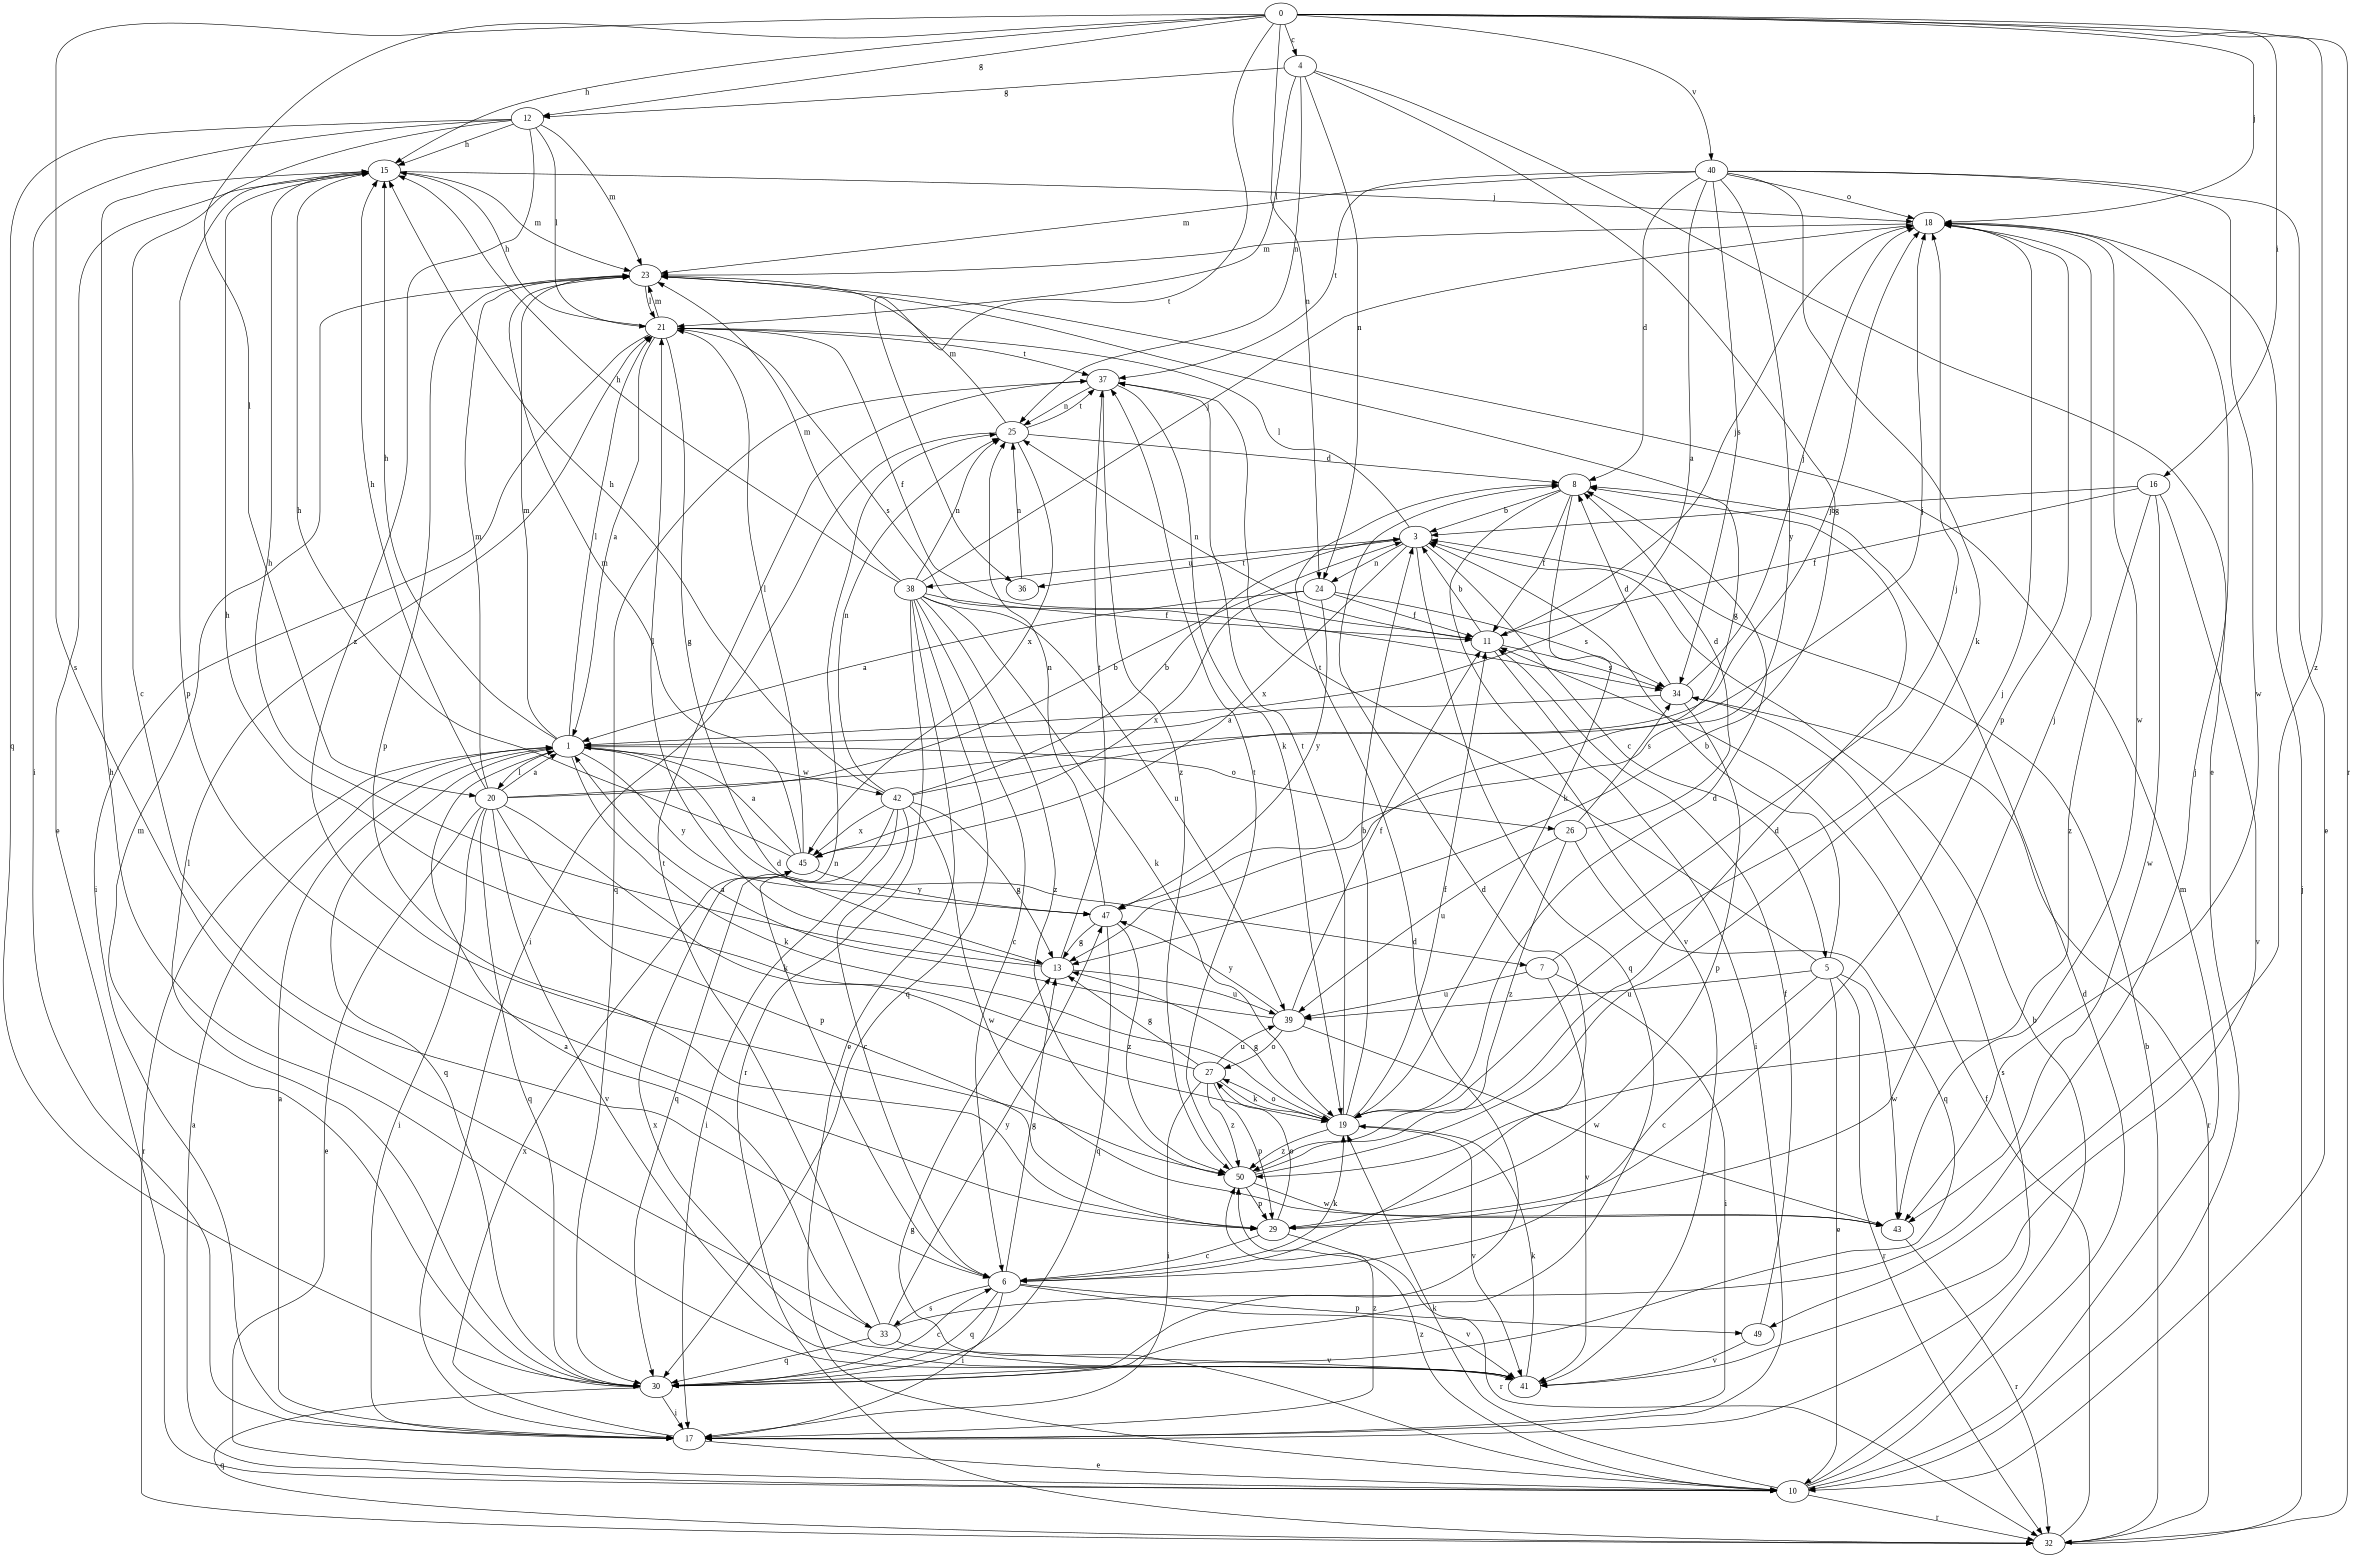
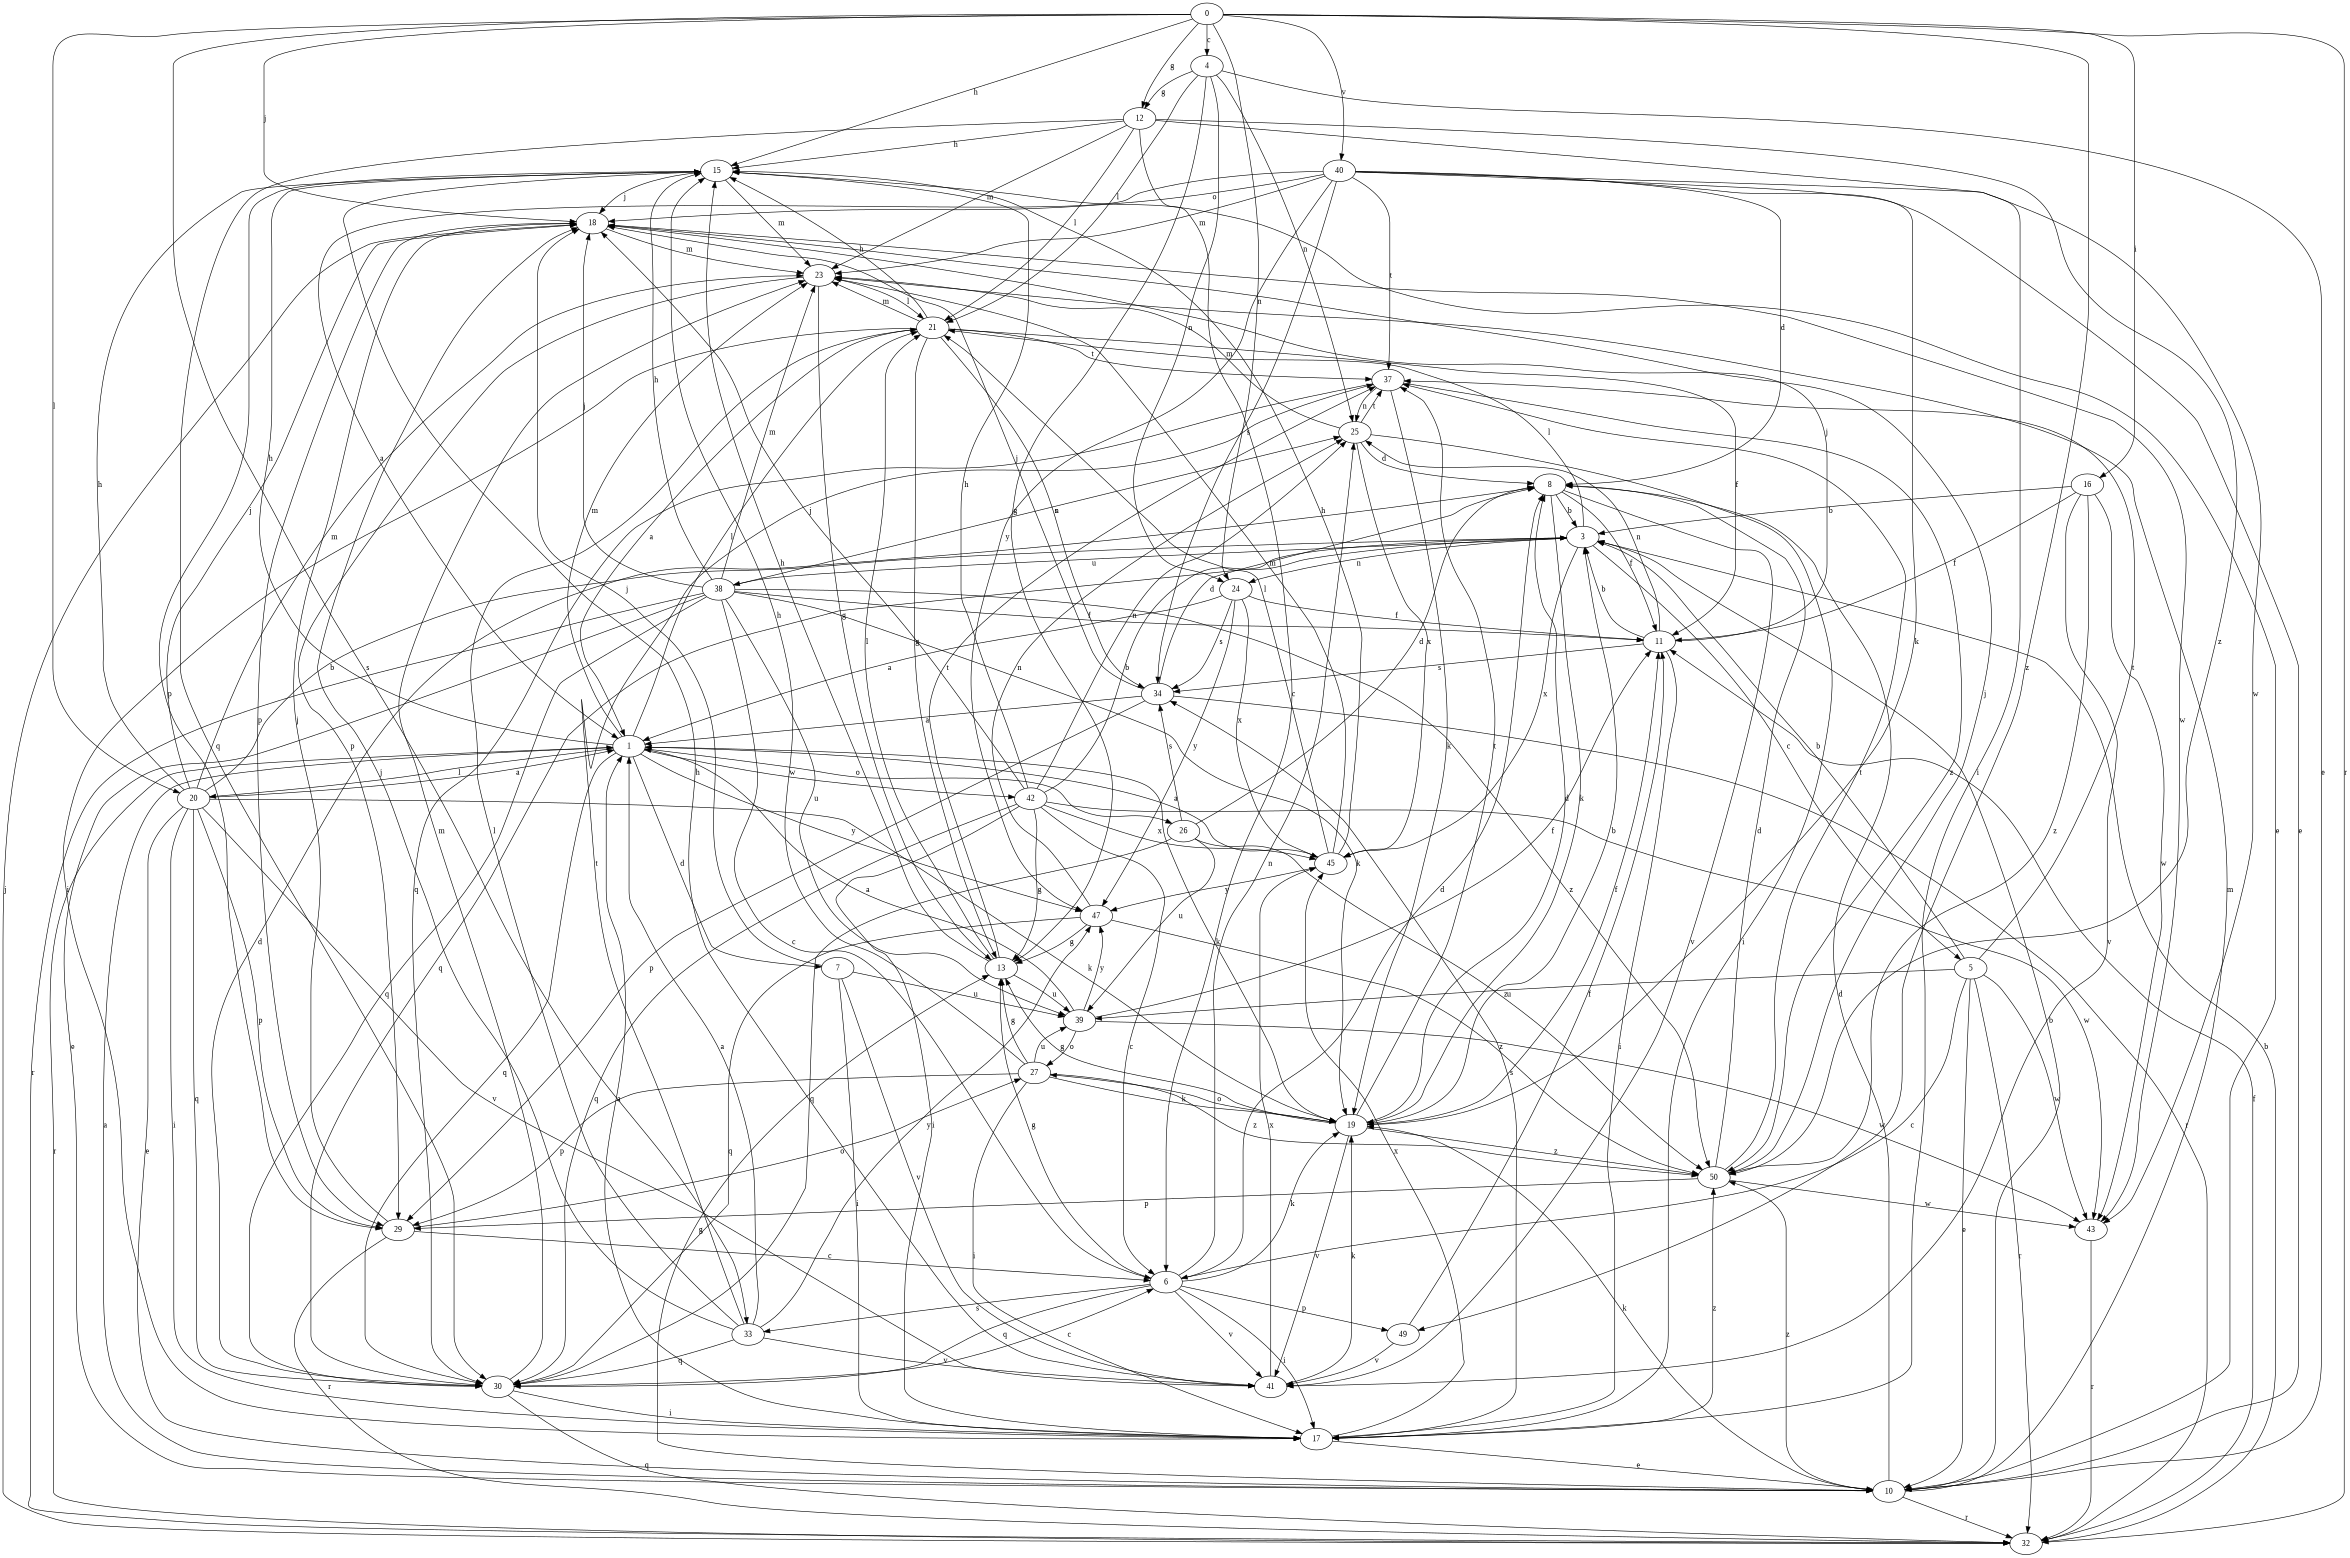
(1022, 589) -> none
(177, 927) -> (477, 741)
